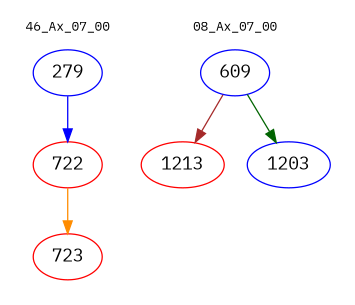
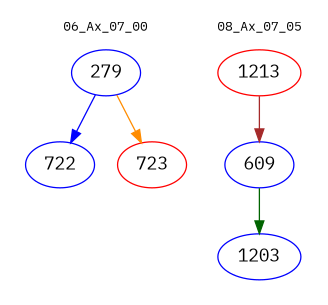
(68, 27) -> (106, 27)
(236, 27) -> (260, 27)
(212, 113) -> (259, 113)
(68, 165) -> (60, 165)
(68, 205) -> (126, 113)
